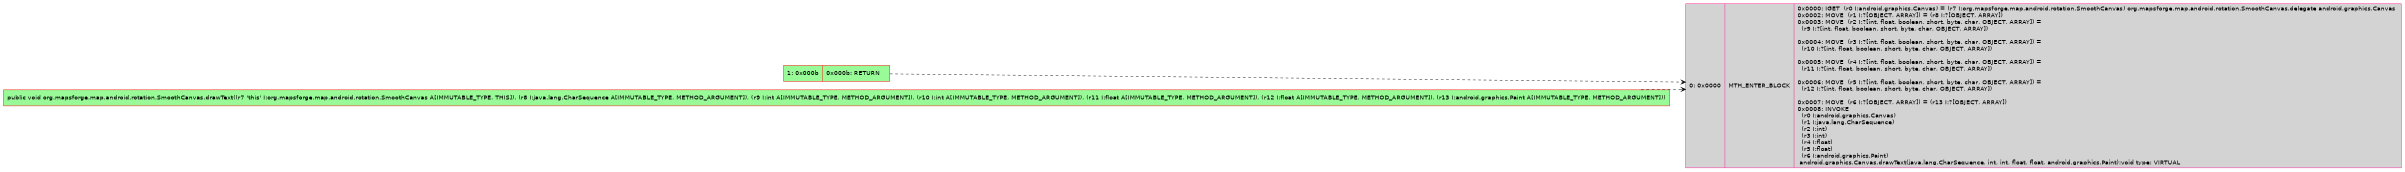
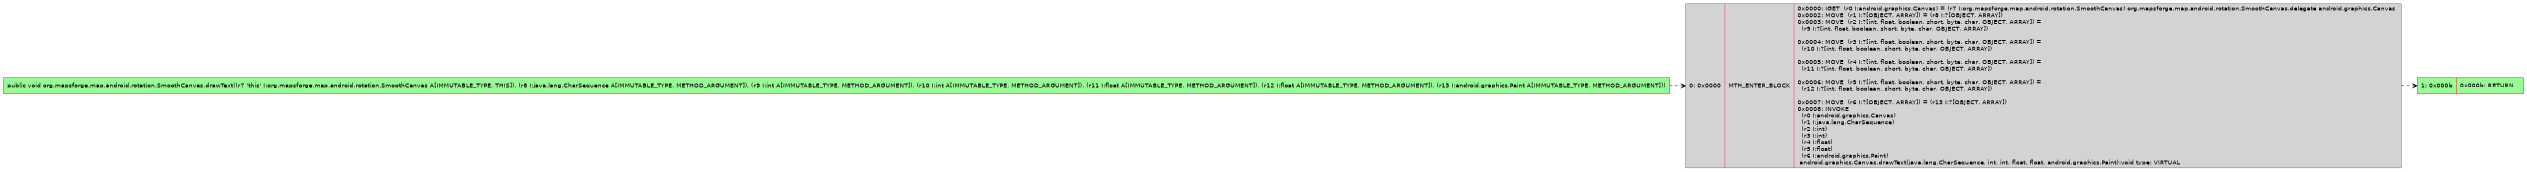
(1285, 78) -> (2407, 86)
